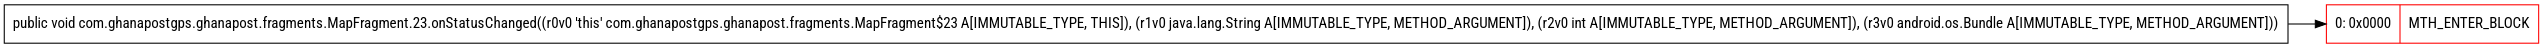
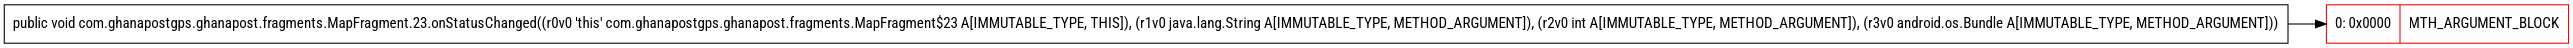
(2469, 23) -> (2484, 23)
